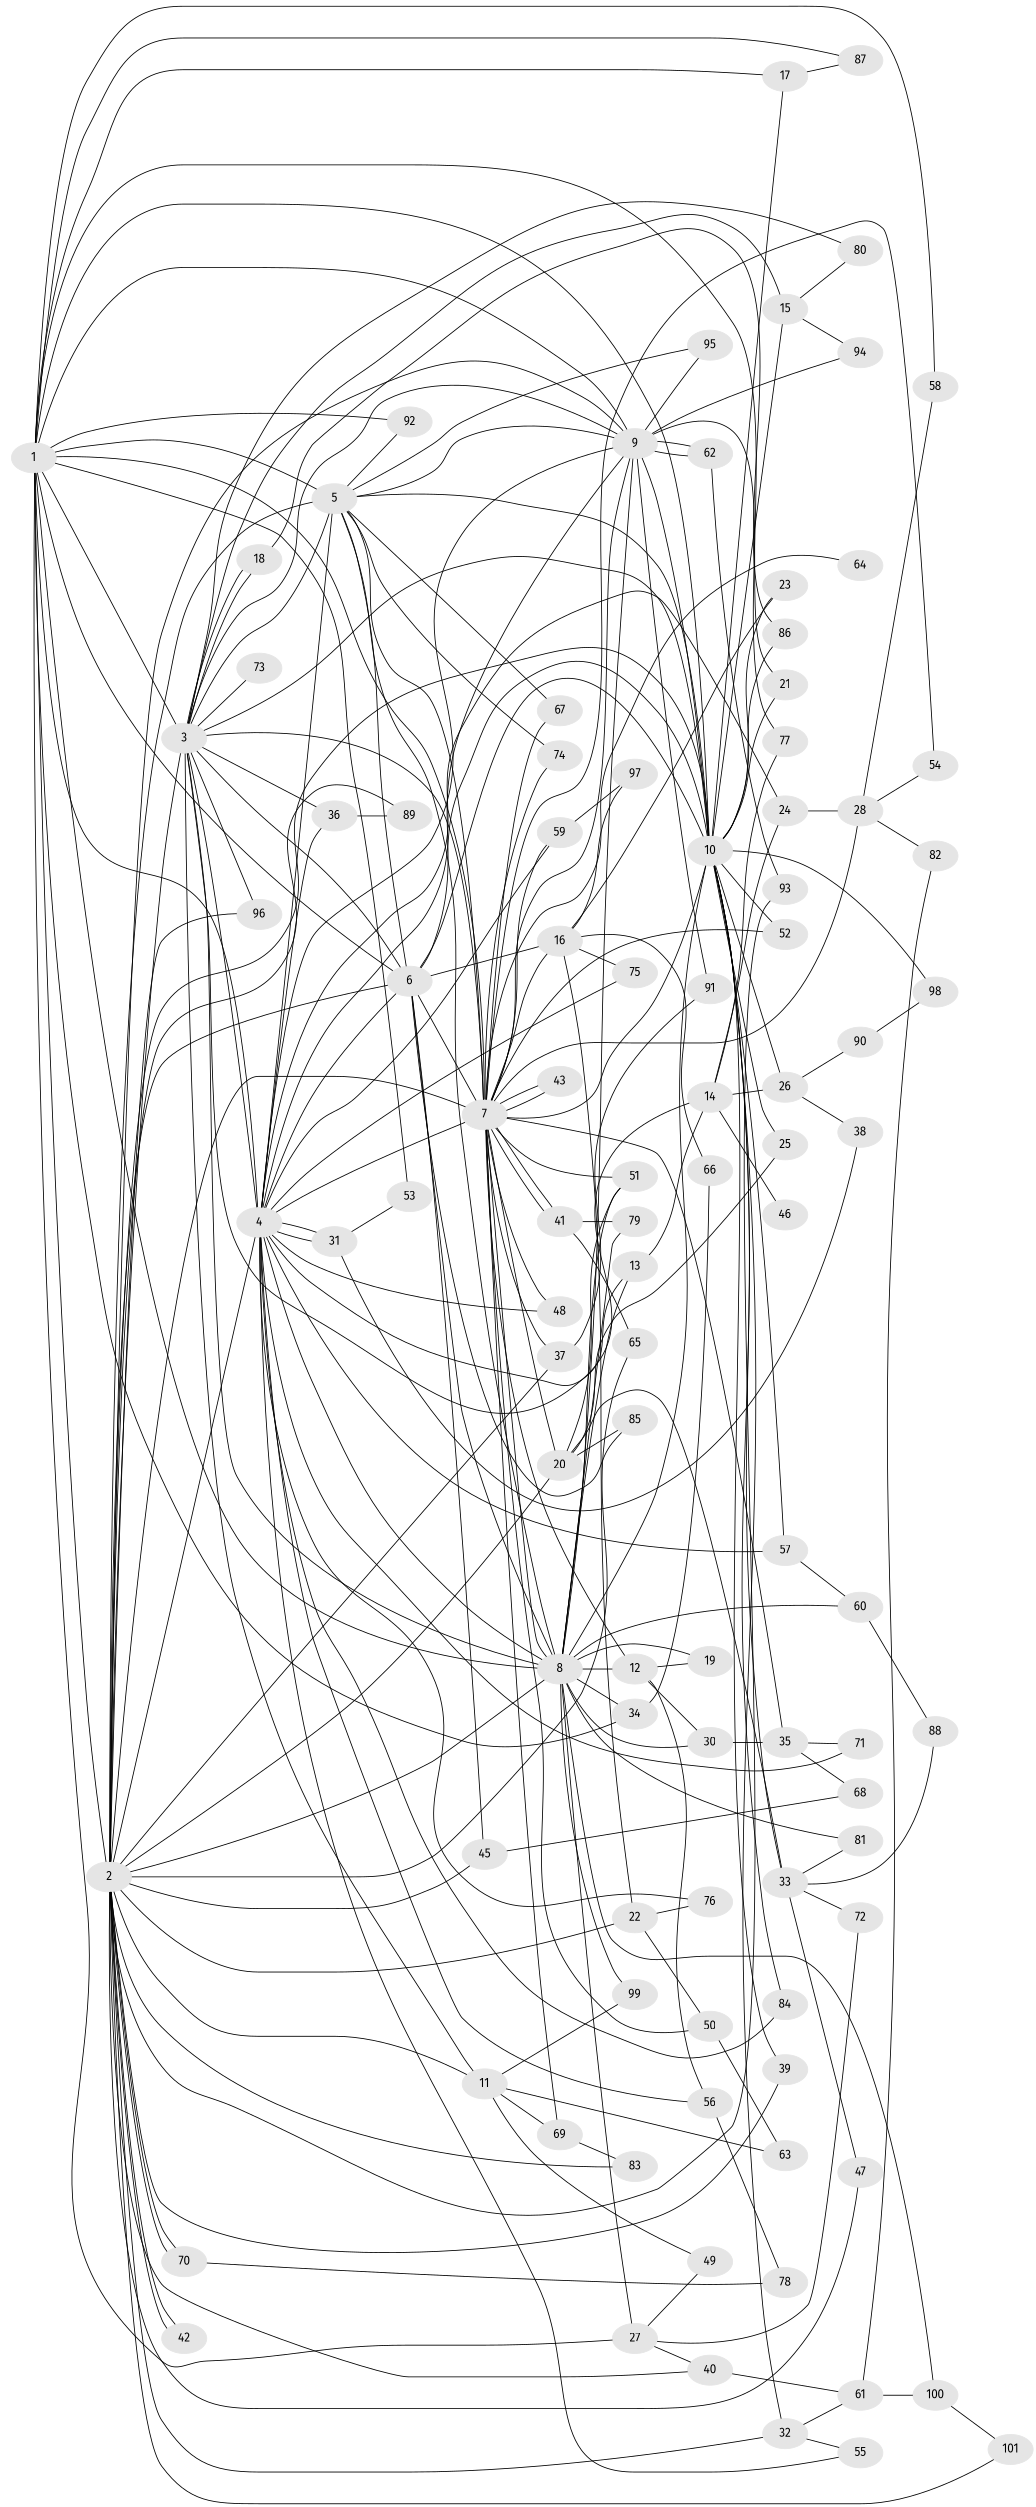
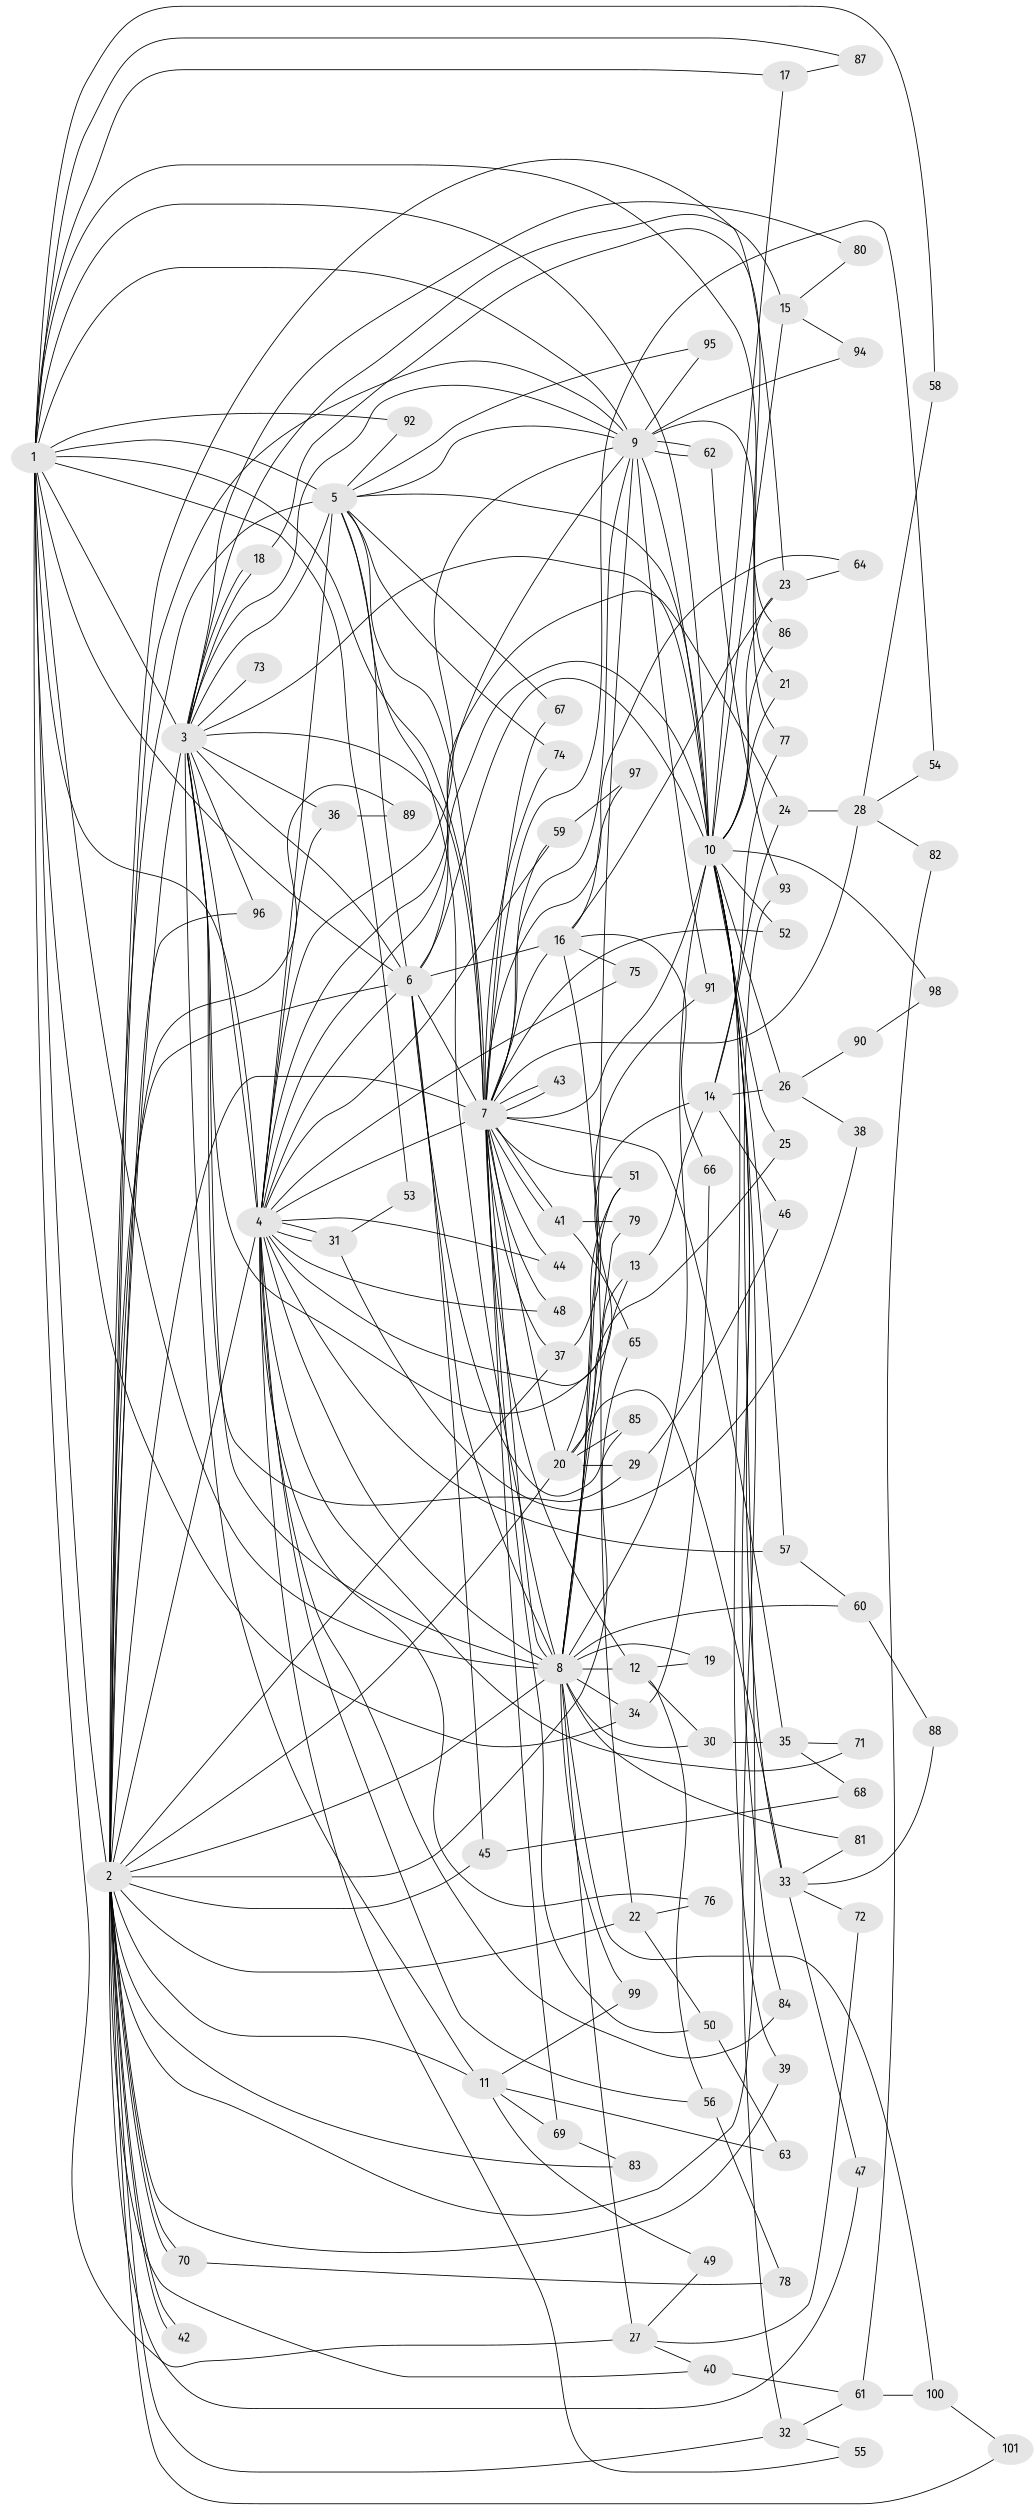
none -> (823, 576)
(167, 1003) -> (150, 644)
none -> (560, 1267)
none -> (635, 1465)
